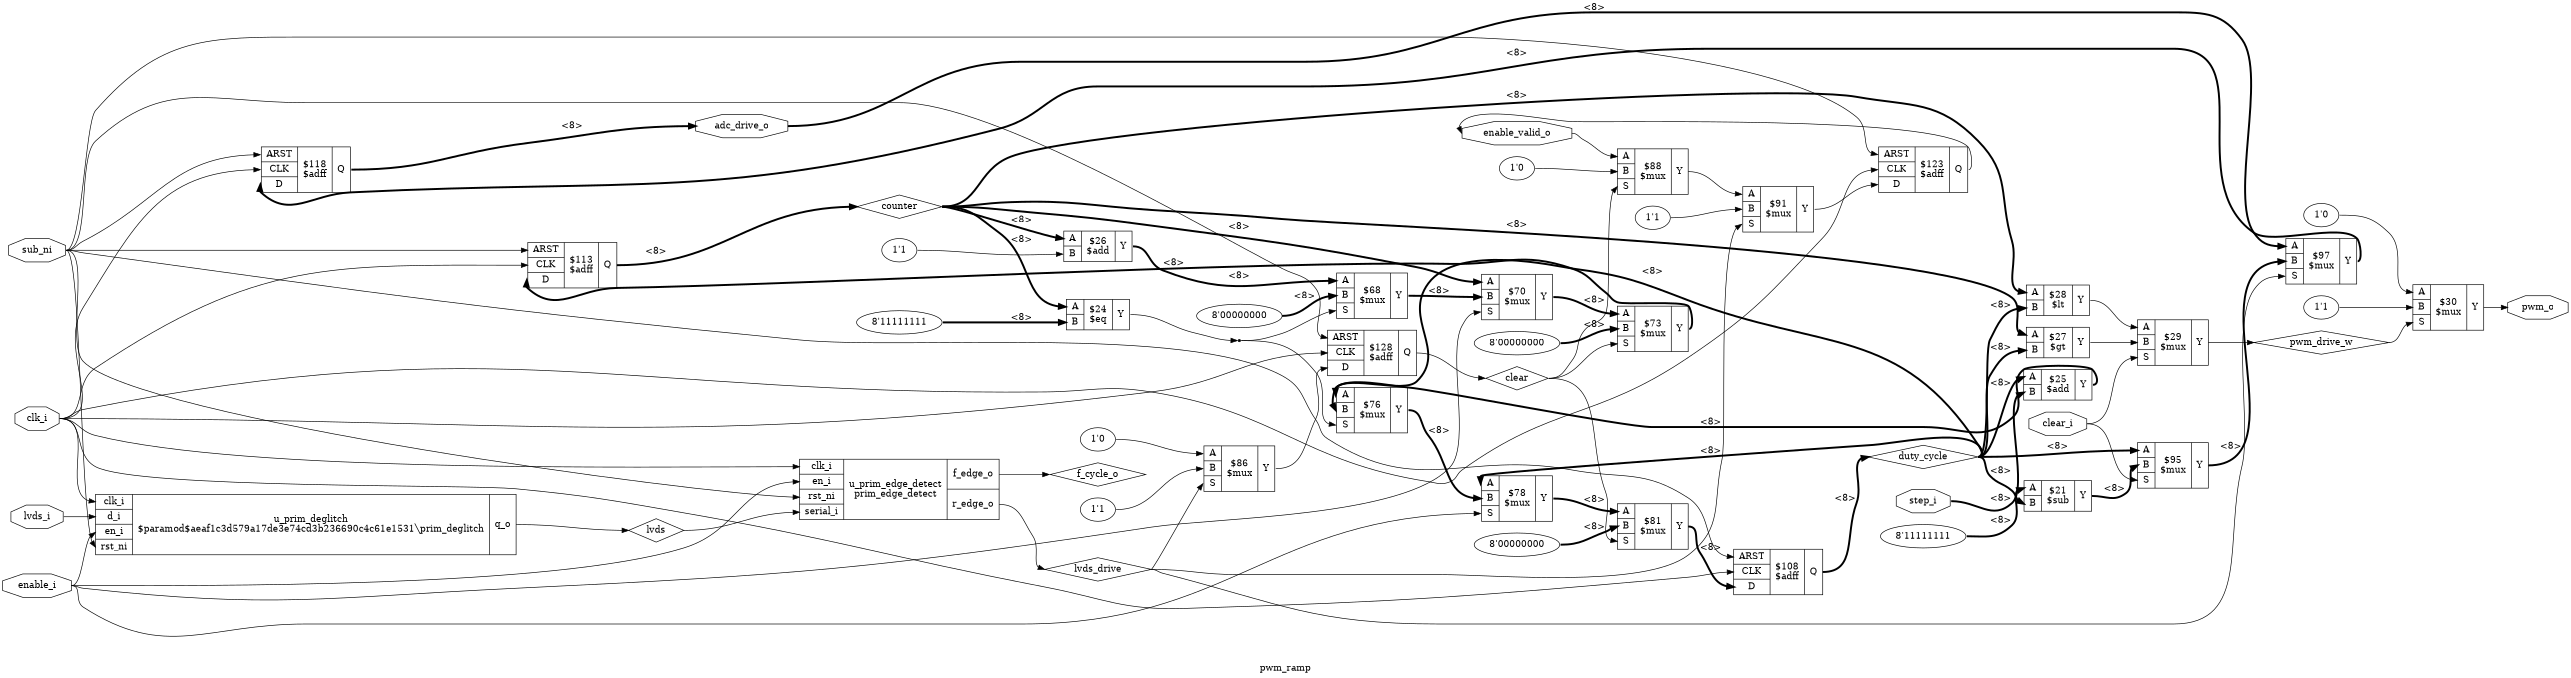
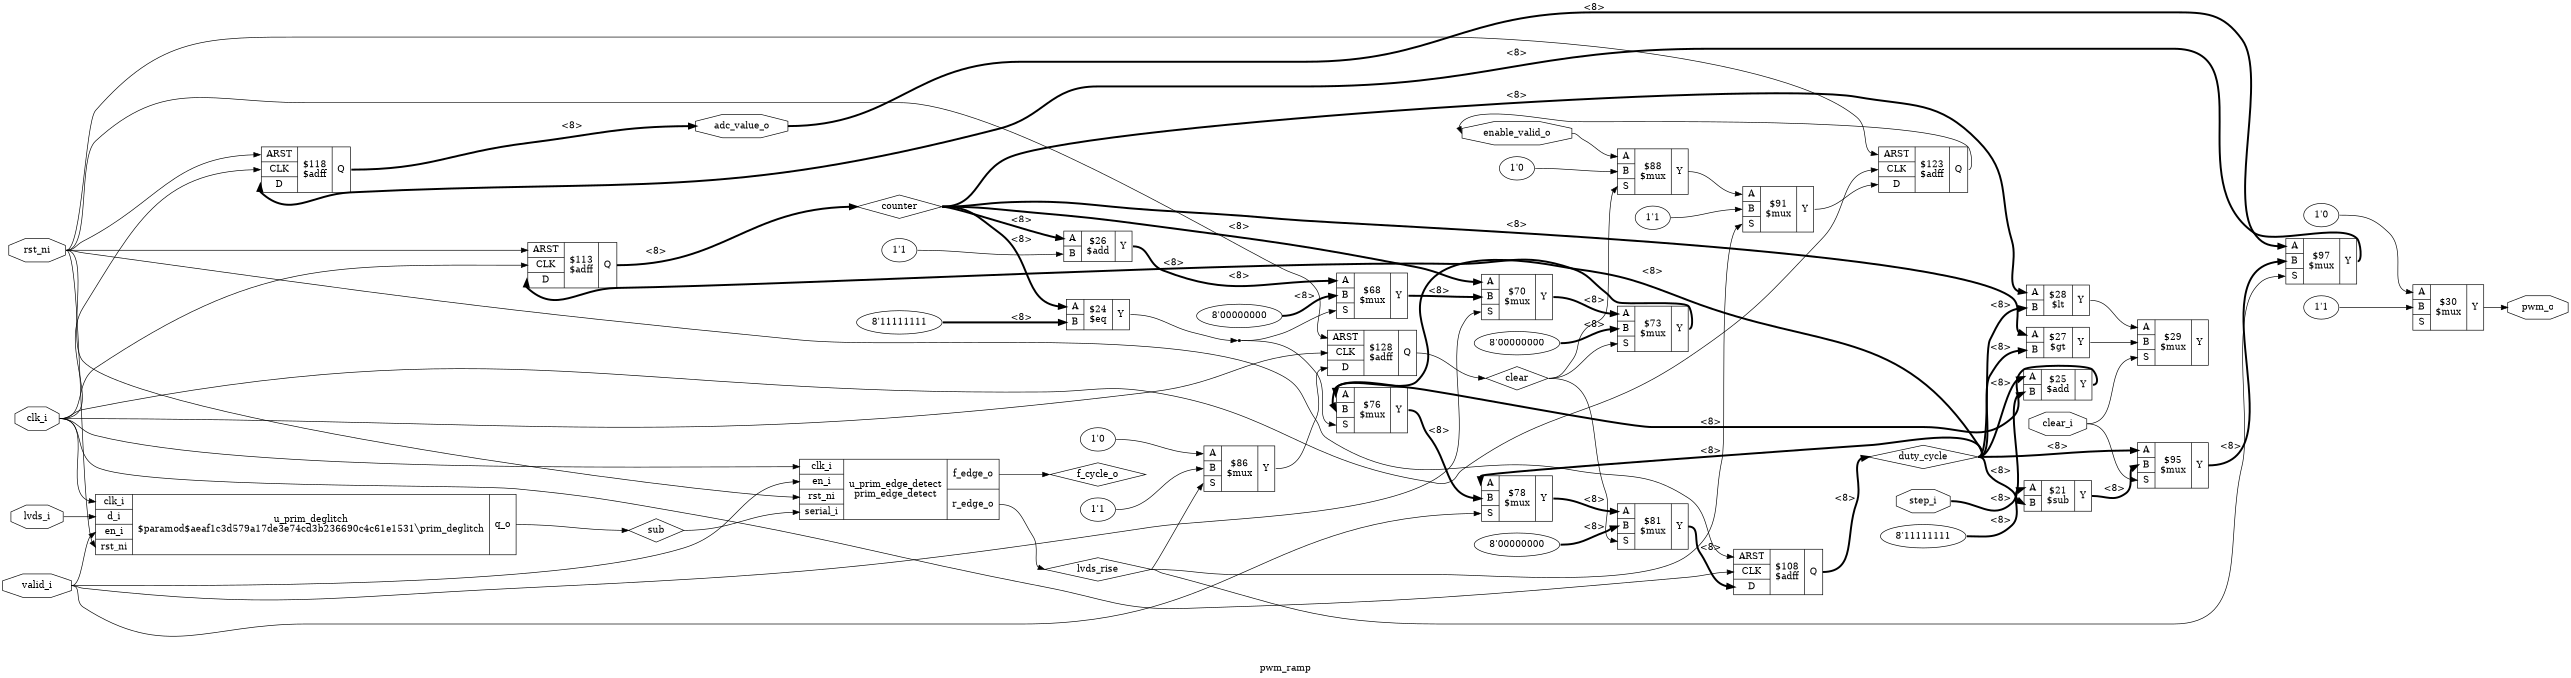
(742, 126) -> (742, 126)
(37, 250) -> (37, 250)
(2321, 343) -> none
(656, 530) -> (656, 530)
(1098, 569) -> (1098, 569)
(37, 586) -> (37, 586)
